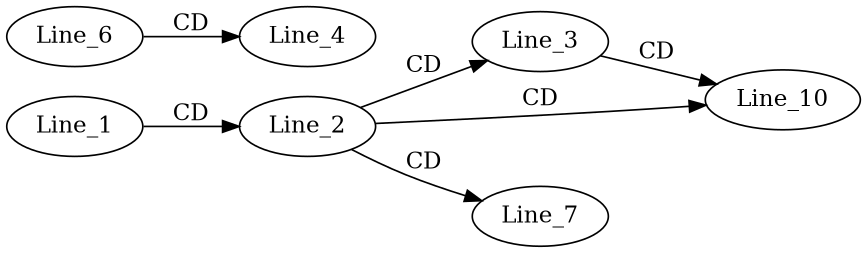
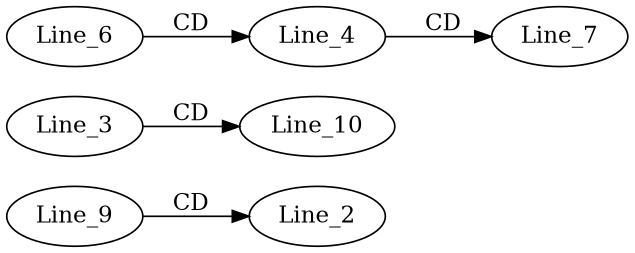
(416, 87) -> none
(533, 116) -> none
(75, 126) -> (75, 216)
(407, 175) -> (430, 37)
